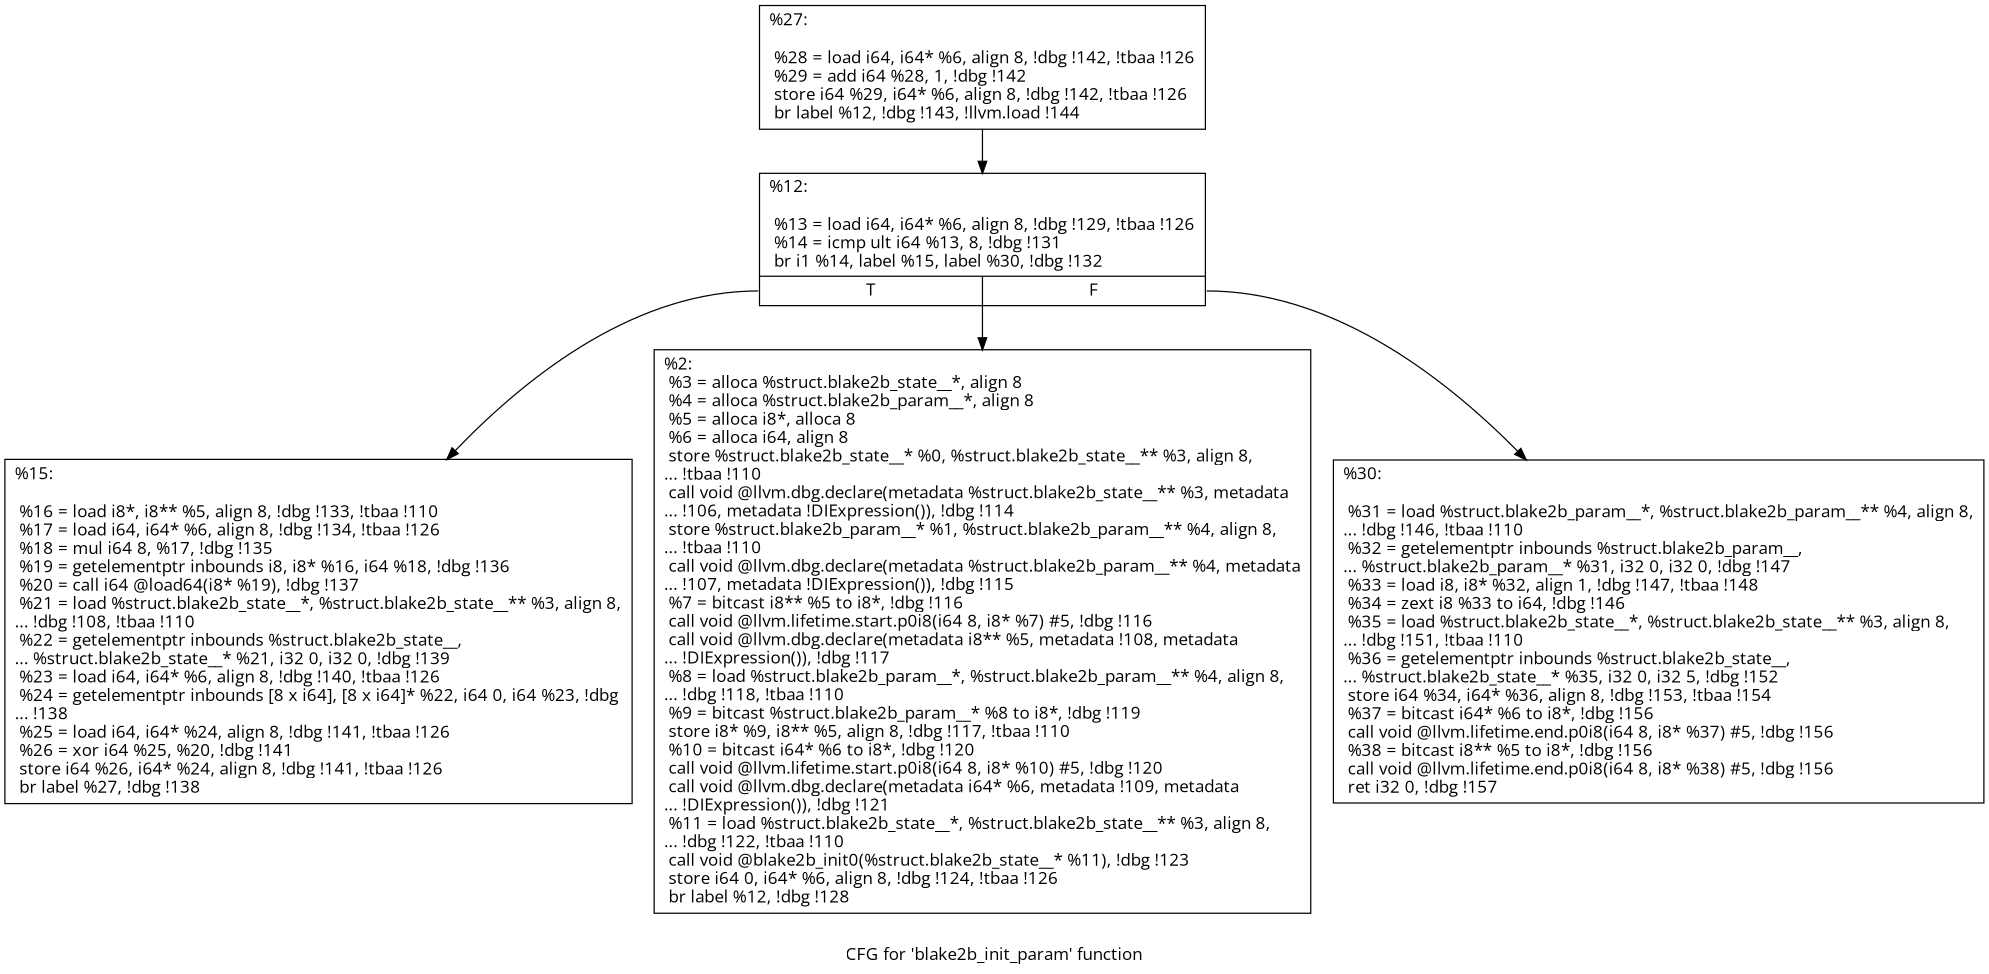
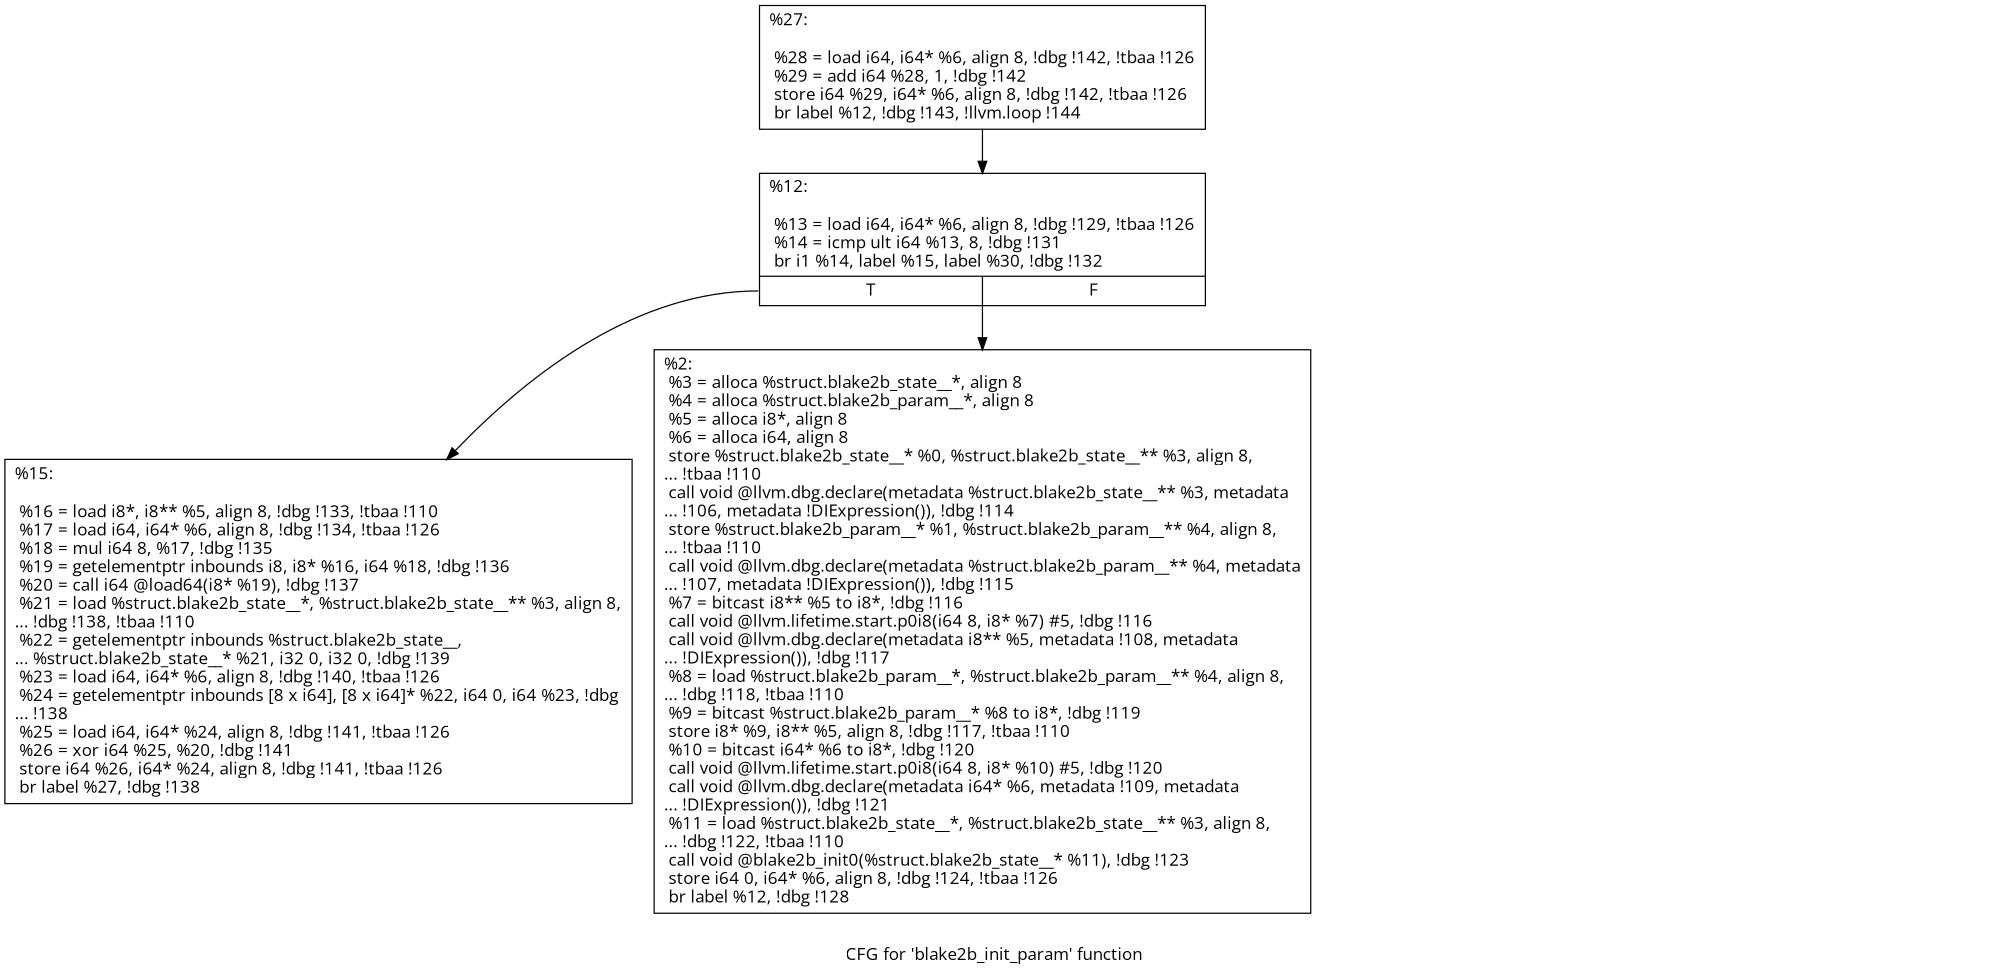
(925, 113) -> (925, 113)
(760, 420) -> (756, 420)
(105, 622) -> (105, 622)
(1659, 631) -> none
